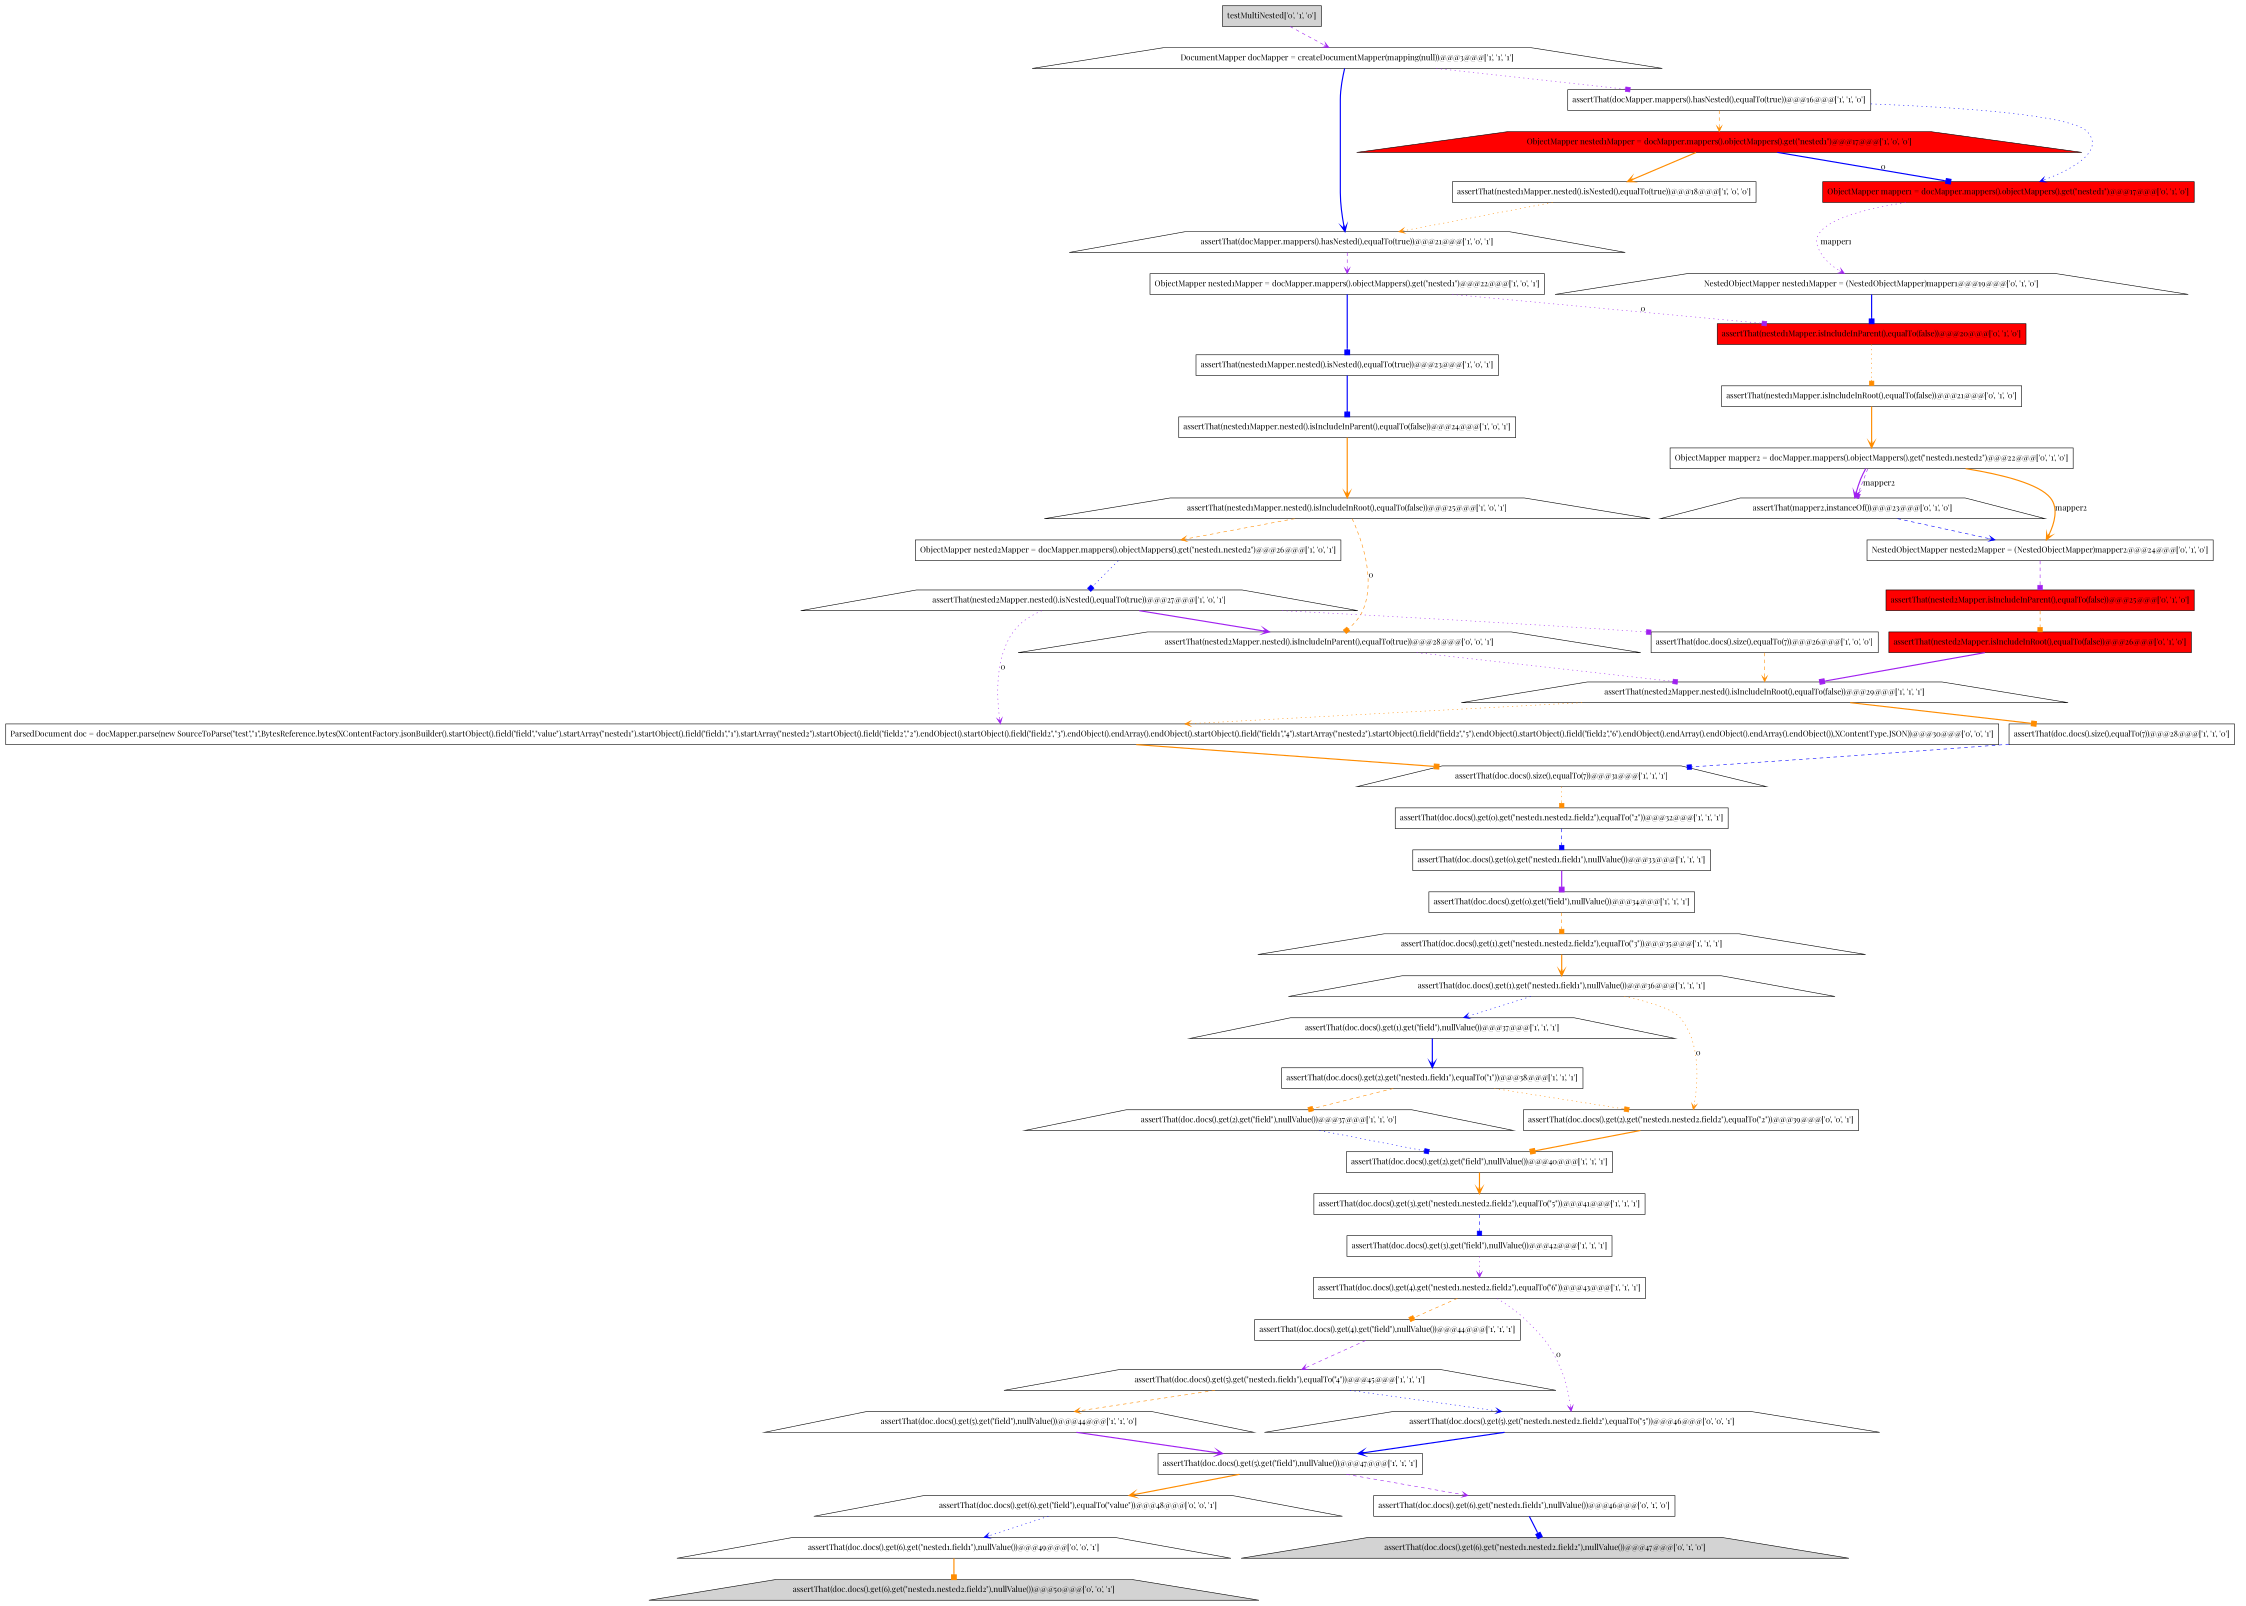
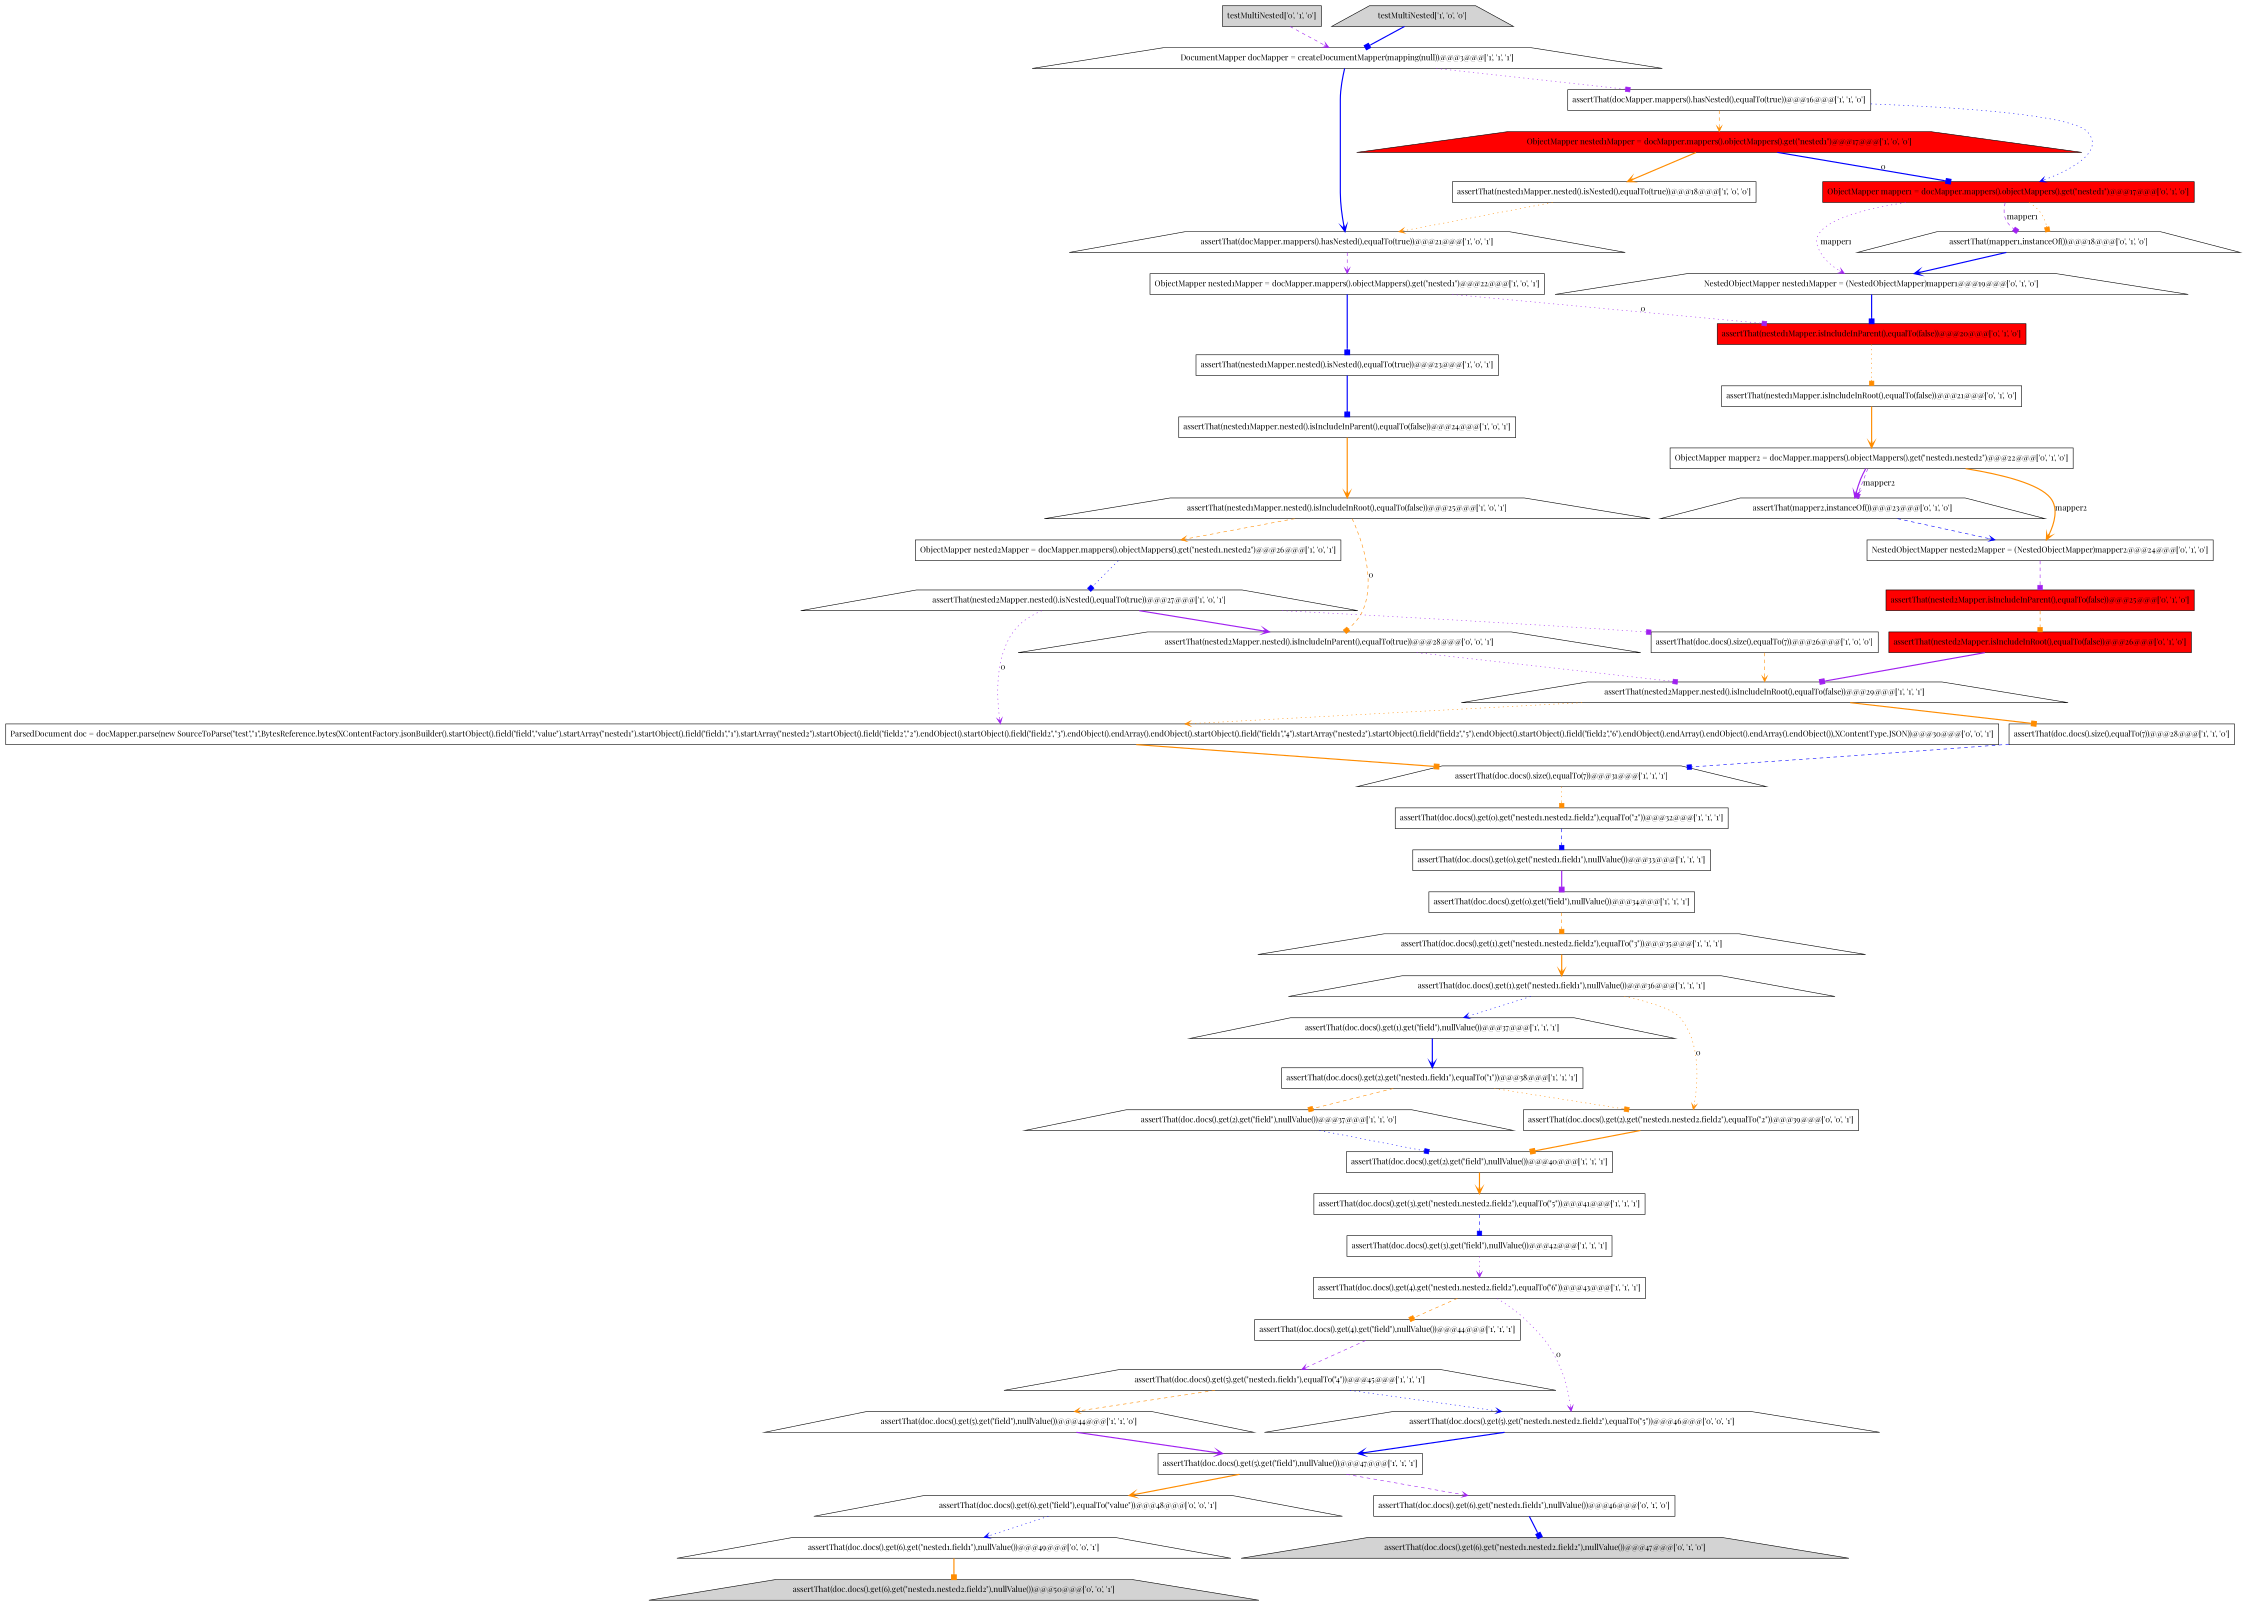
none -> (1423, 16)
none -> (2049, 242)
